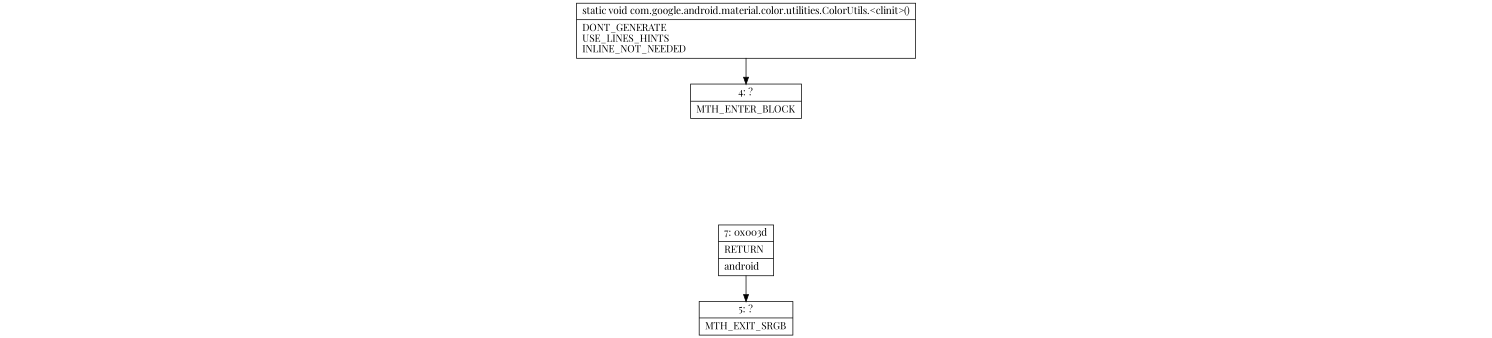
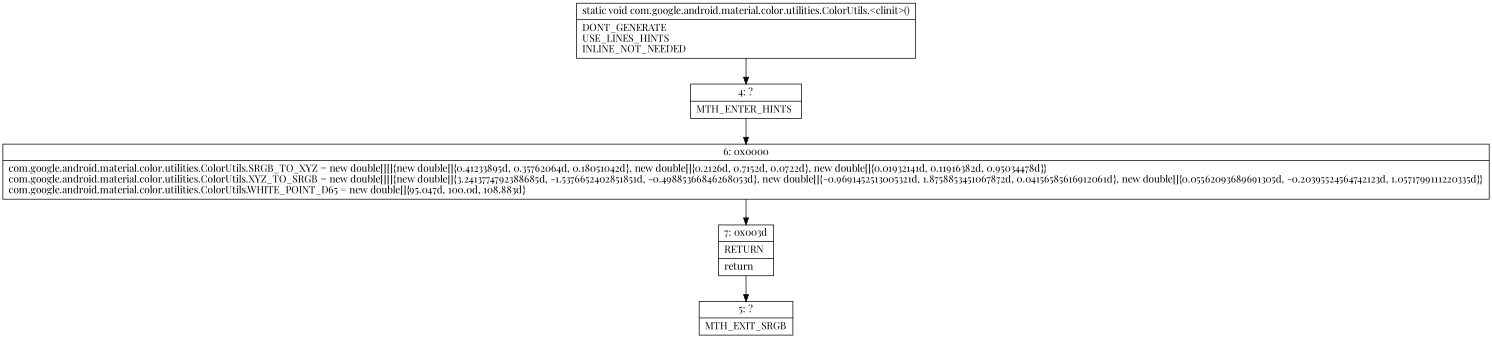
(746, 109) -> (744, 109)
none -> (746, 172)
(742, 267) -> (739, 267)
